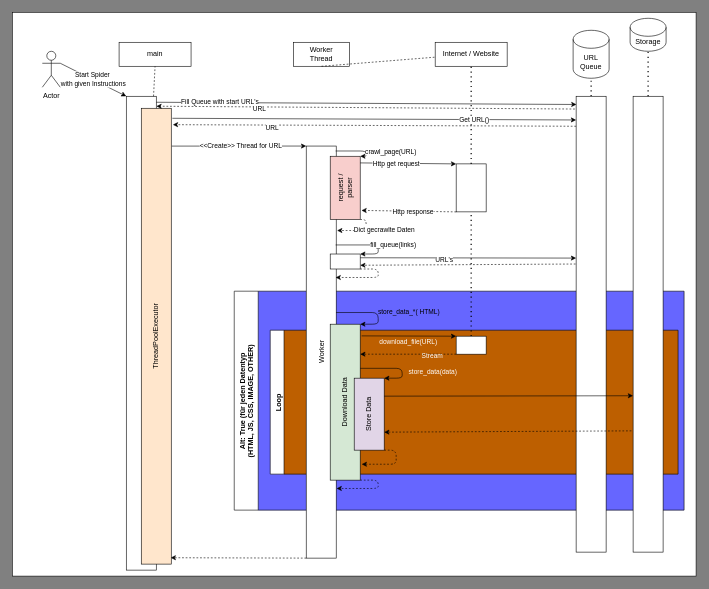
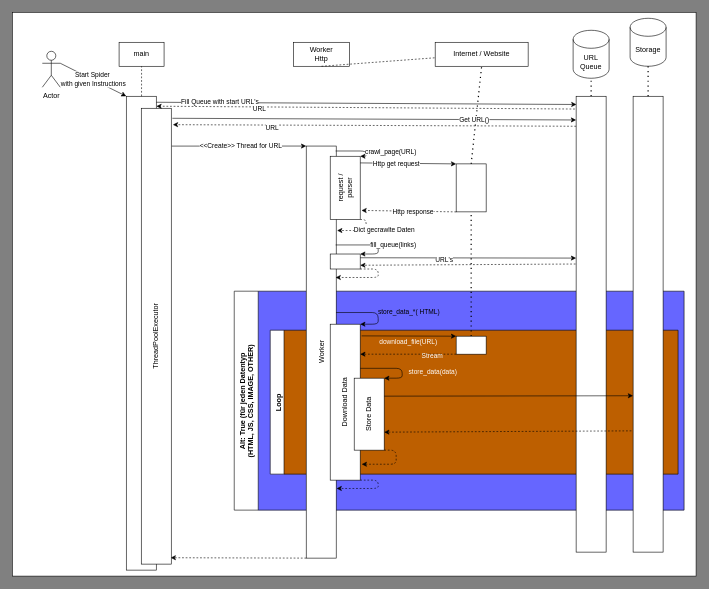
(648, 35) -> (648, 42)
(155, 54) -> (142, 54)
(322, 54) -> (322, 54)
(471, 54) -> (482, 54)
(345, 188) -> (345, 188)
(156, 336) -> (156, 336)
(345, 402) -> (345, 402)
(369, 414) -> (369, 414)
